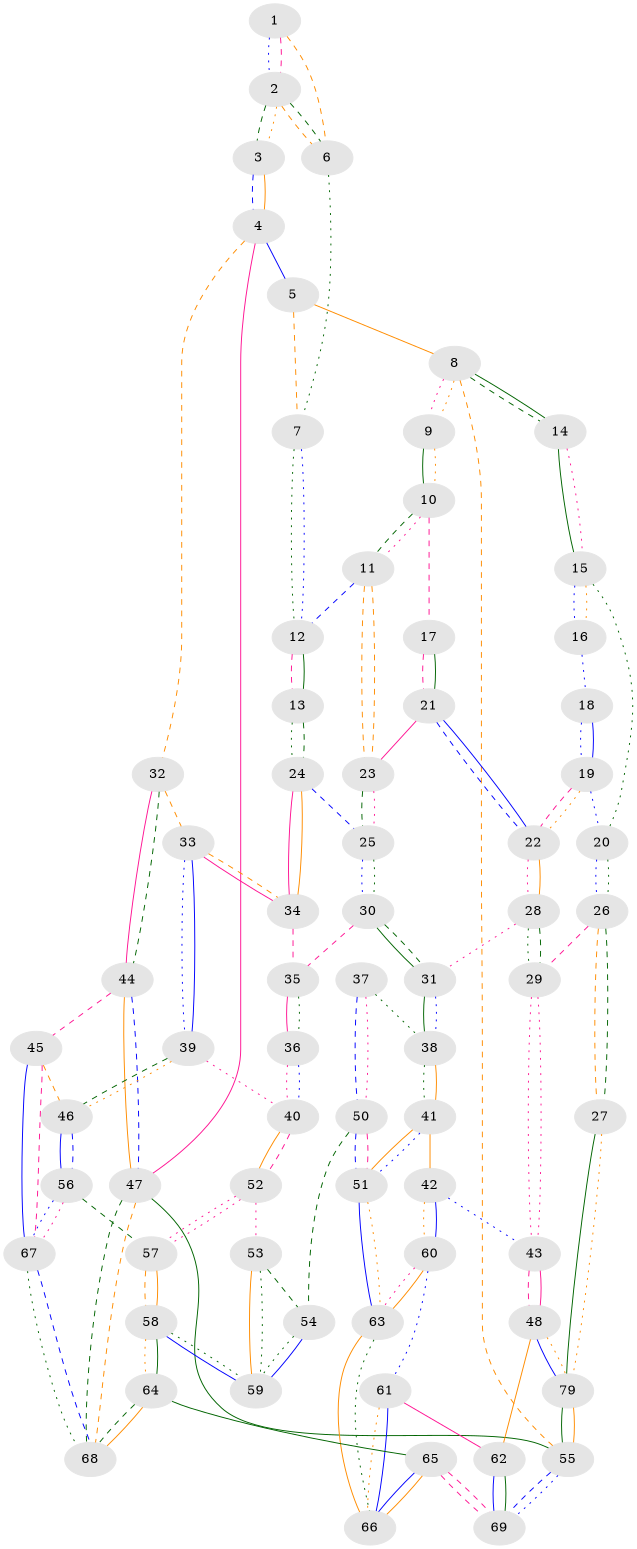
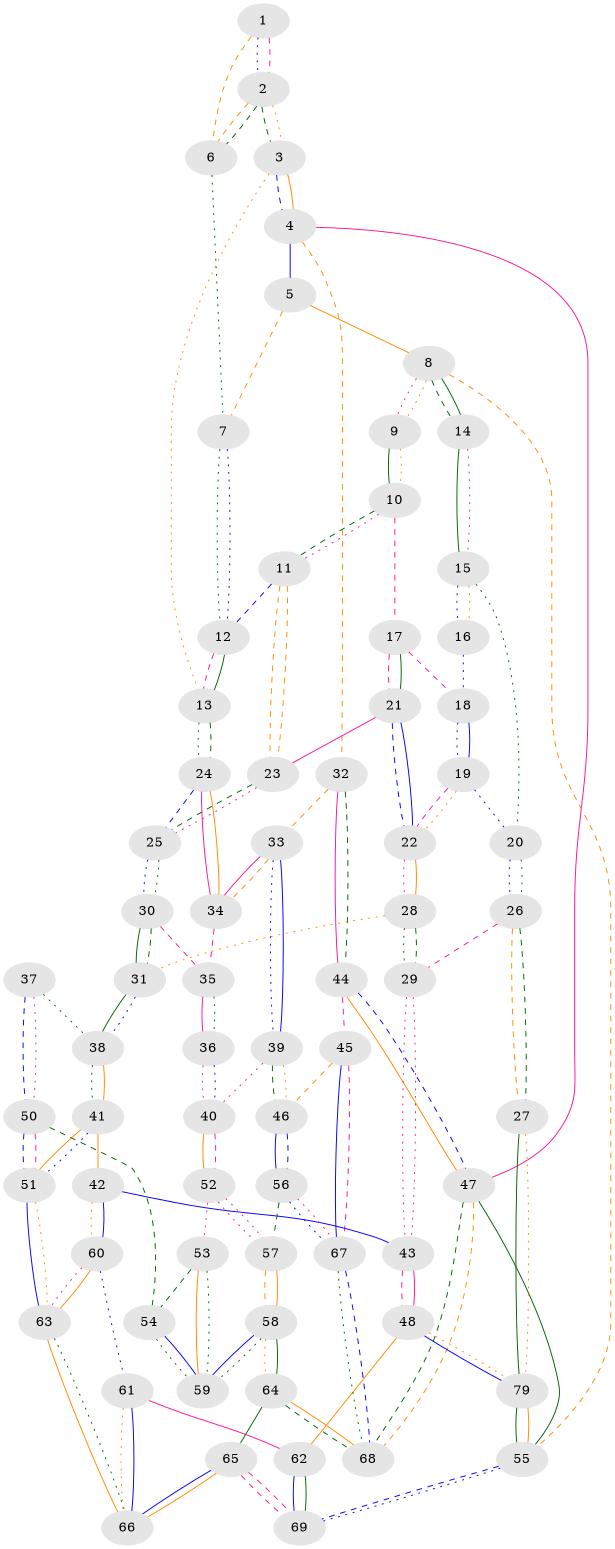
none -> (172, 422)
none -> (429, 672)
(489, 941) -> (277, 935)
(476, 1215) -> (256, 1214)
